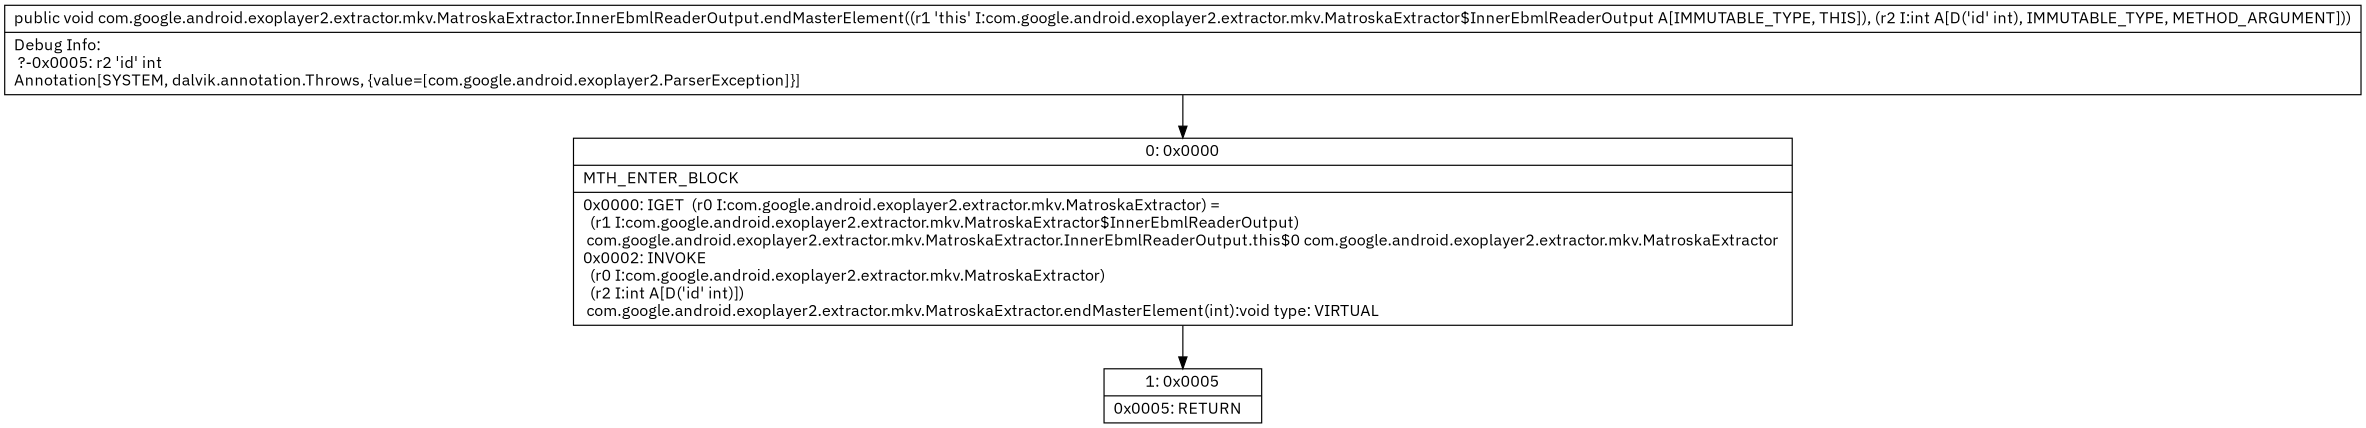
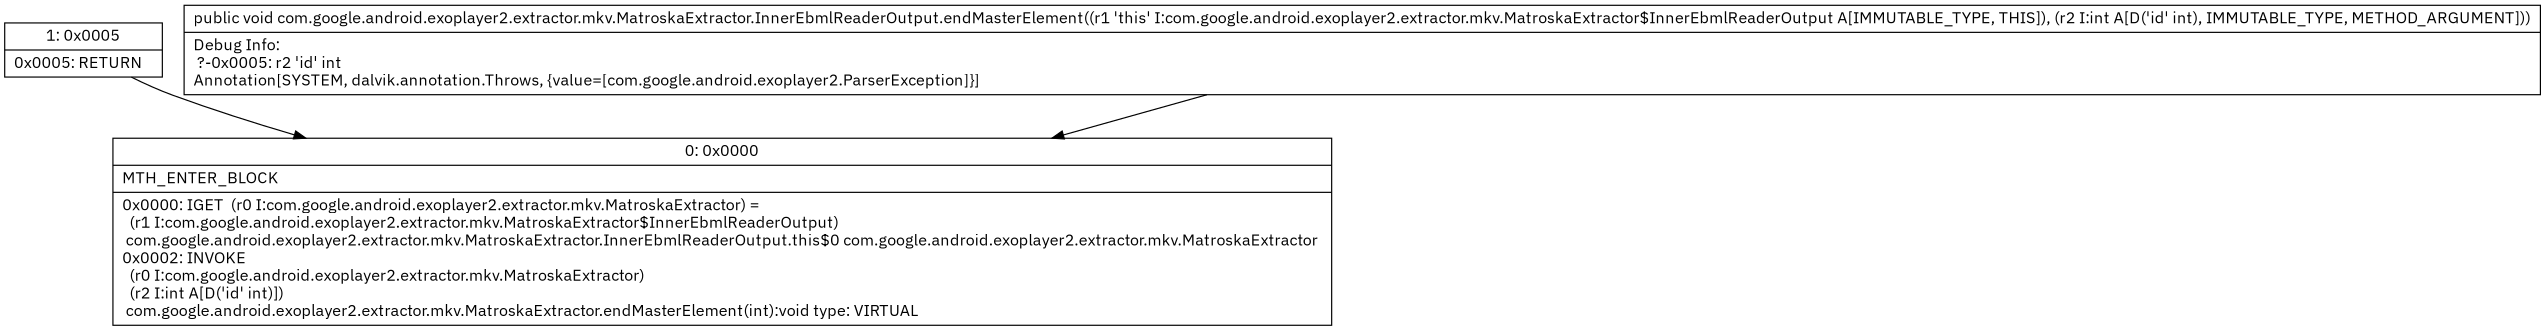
(1183, 341) -> (212, 109)
